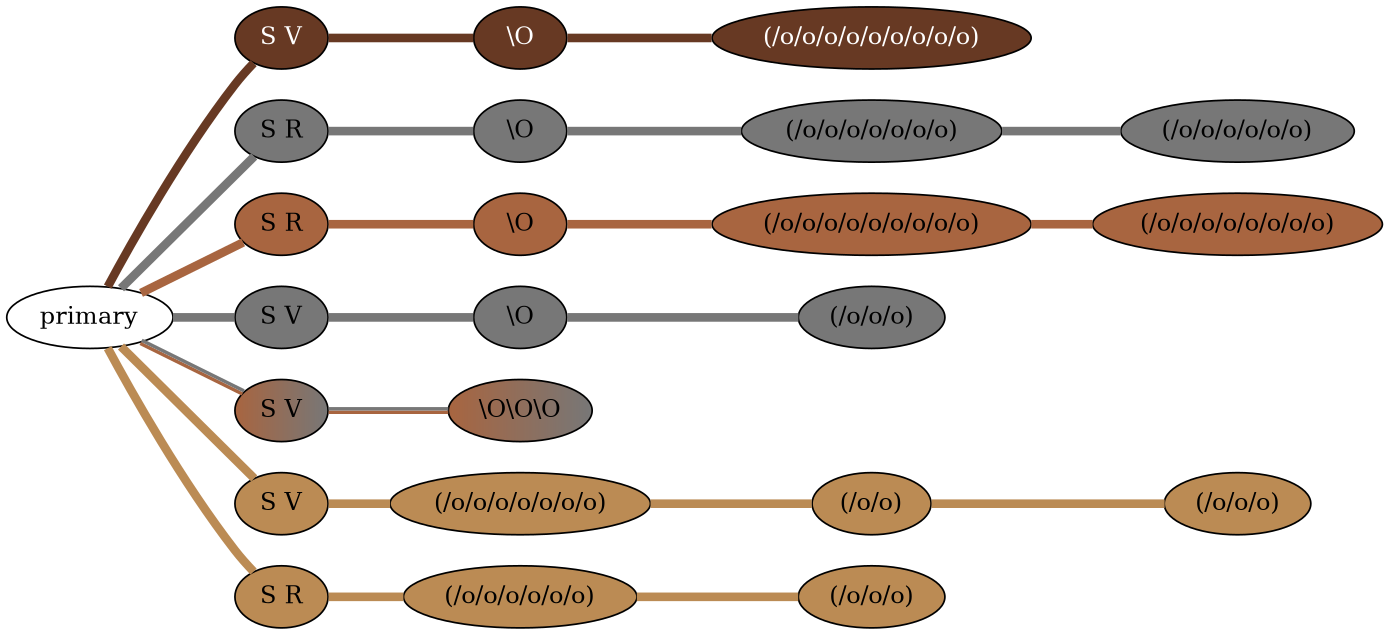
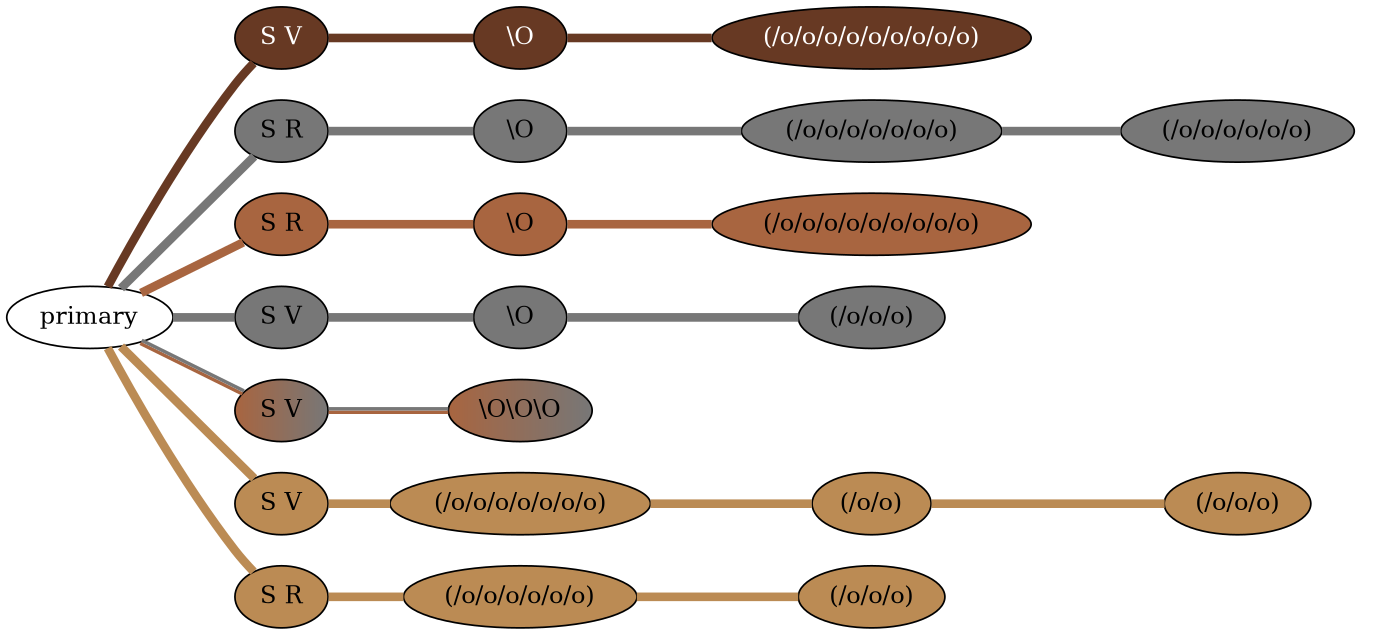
(1238, 224) -> none
